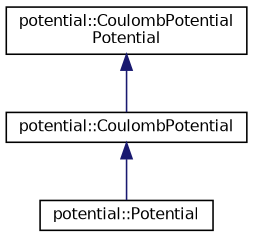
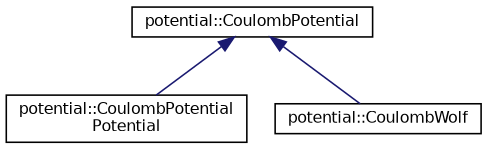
(127, 91) -> (189, 71)
(127, 215) -> (378, 119)
